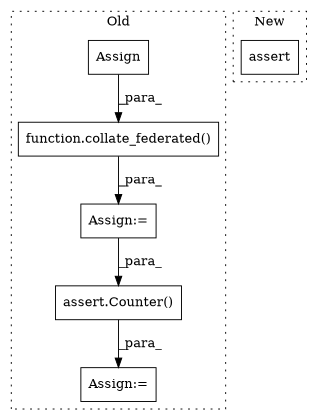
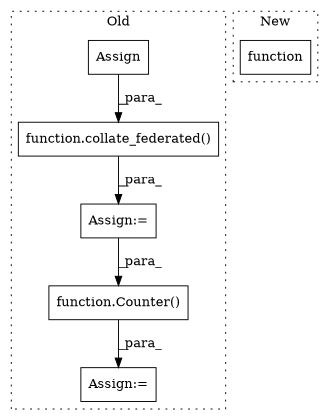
(270, 57) -> (276, 57)
(118, 303) -> (118, 303)
